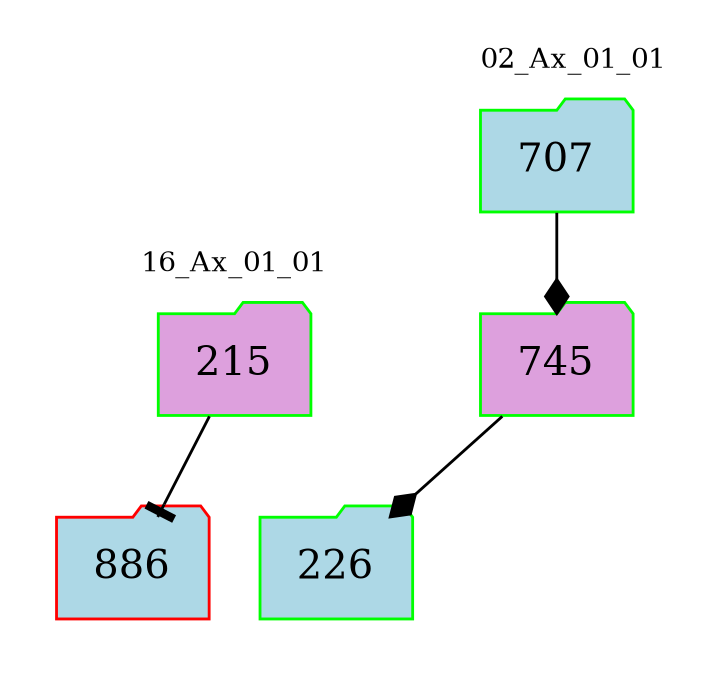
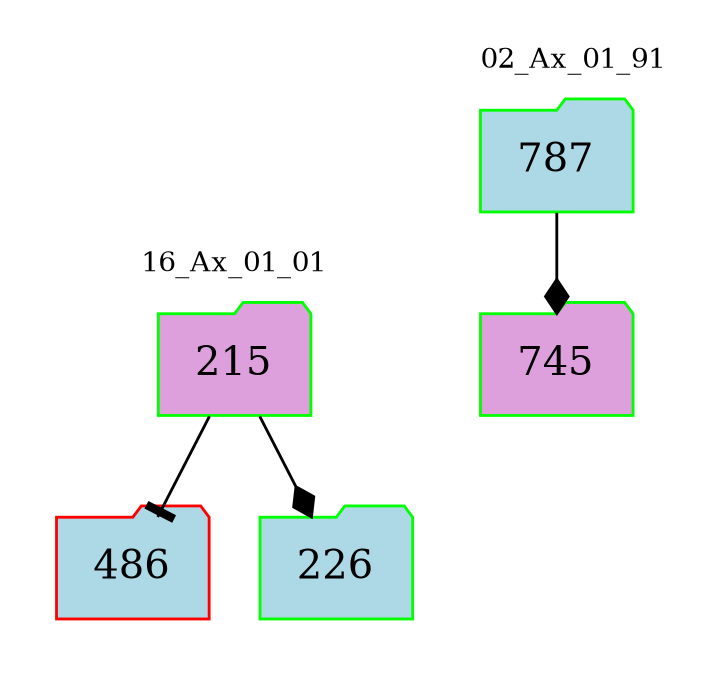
(574, 61) -> (574, 61)
(557, 161) -> (557, 161)
(459, 455) -> (278, 451)
(133, 568) -> (133, 568)
